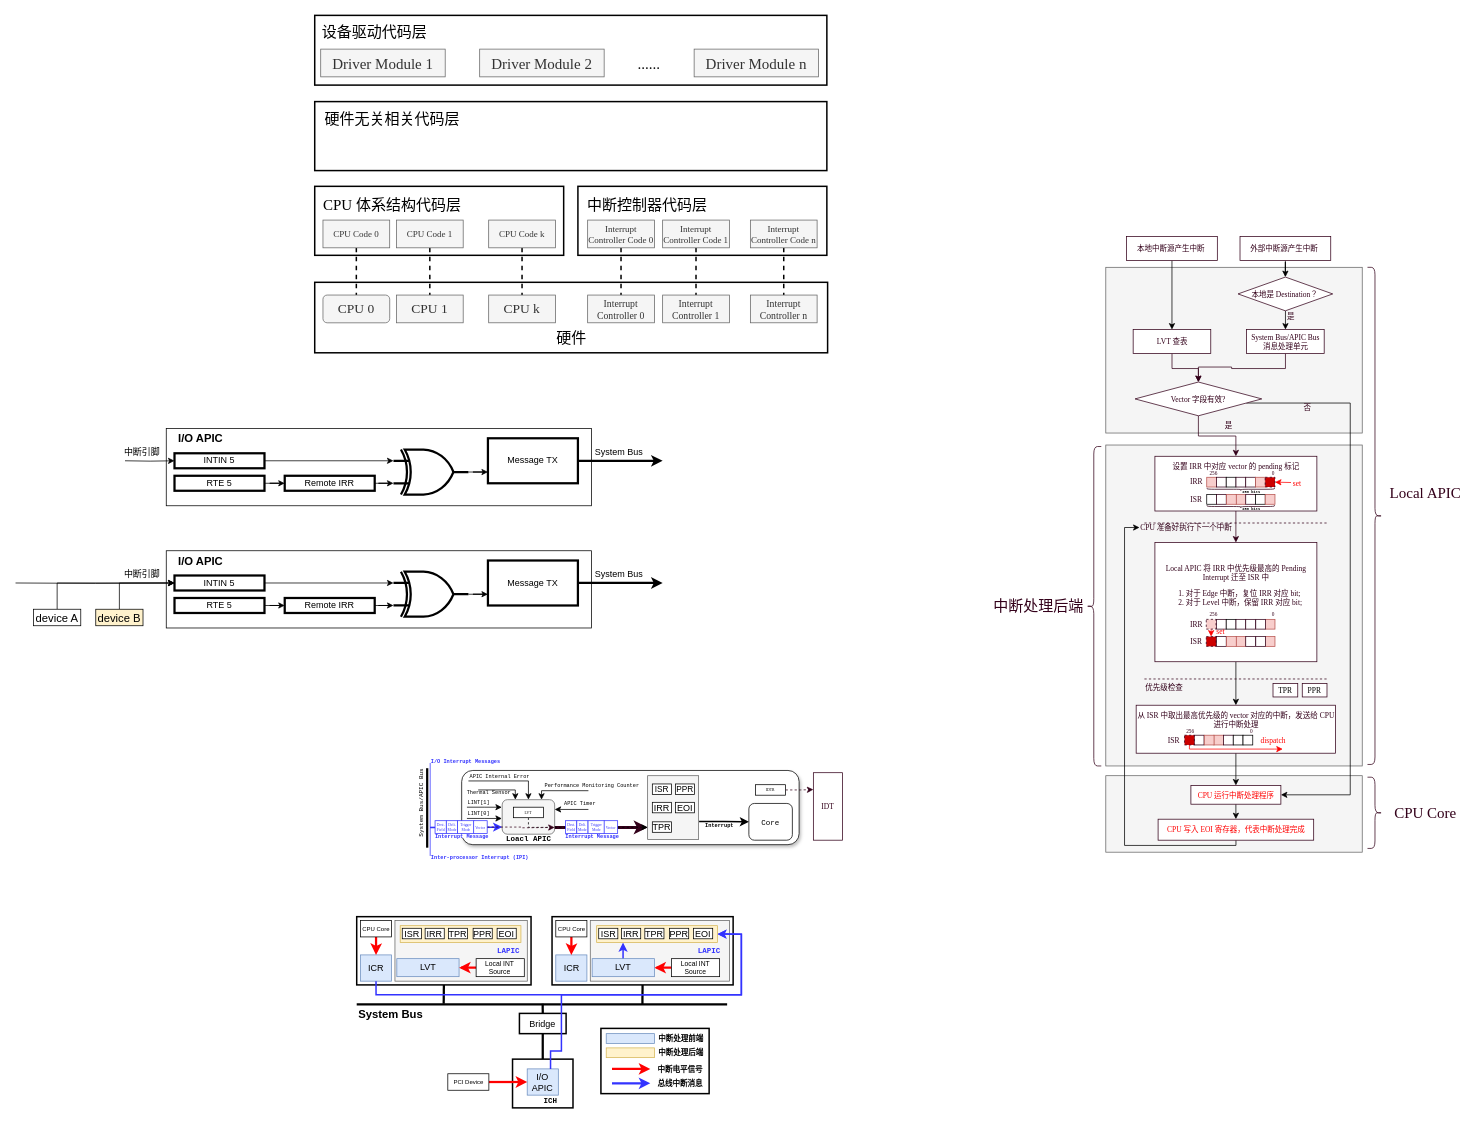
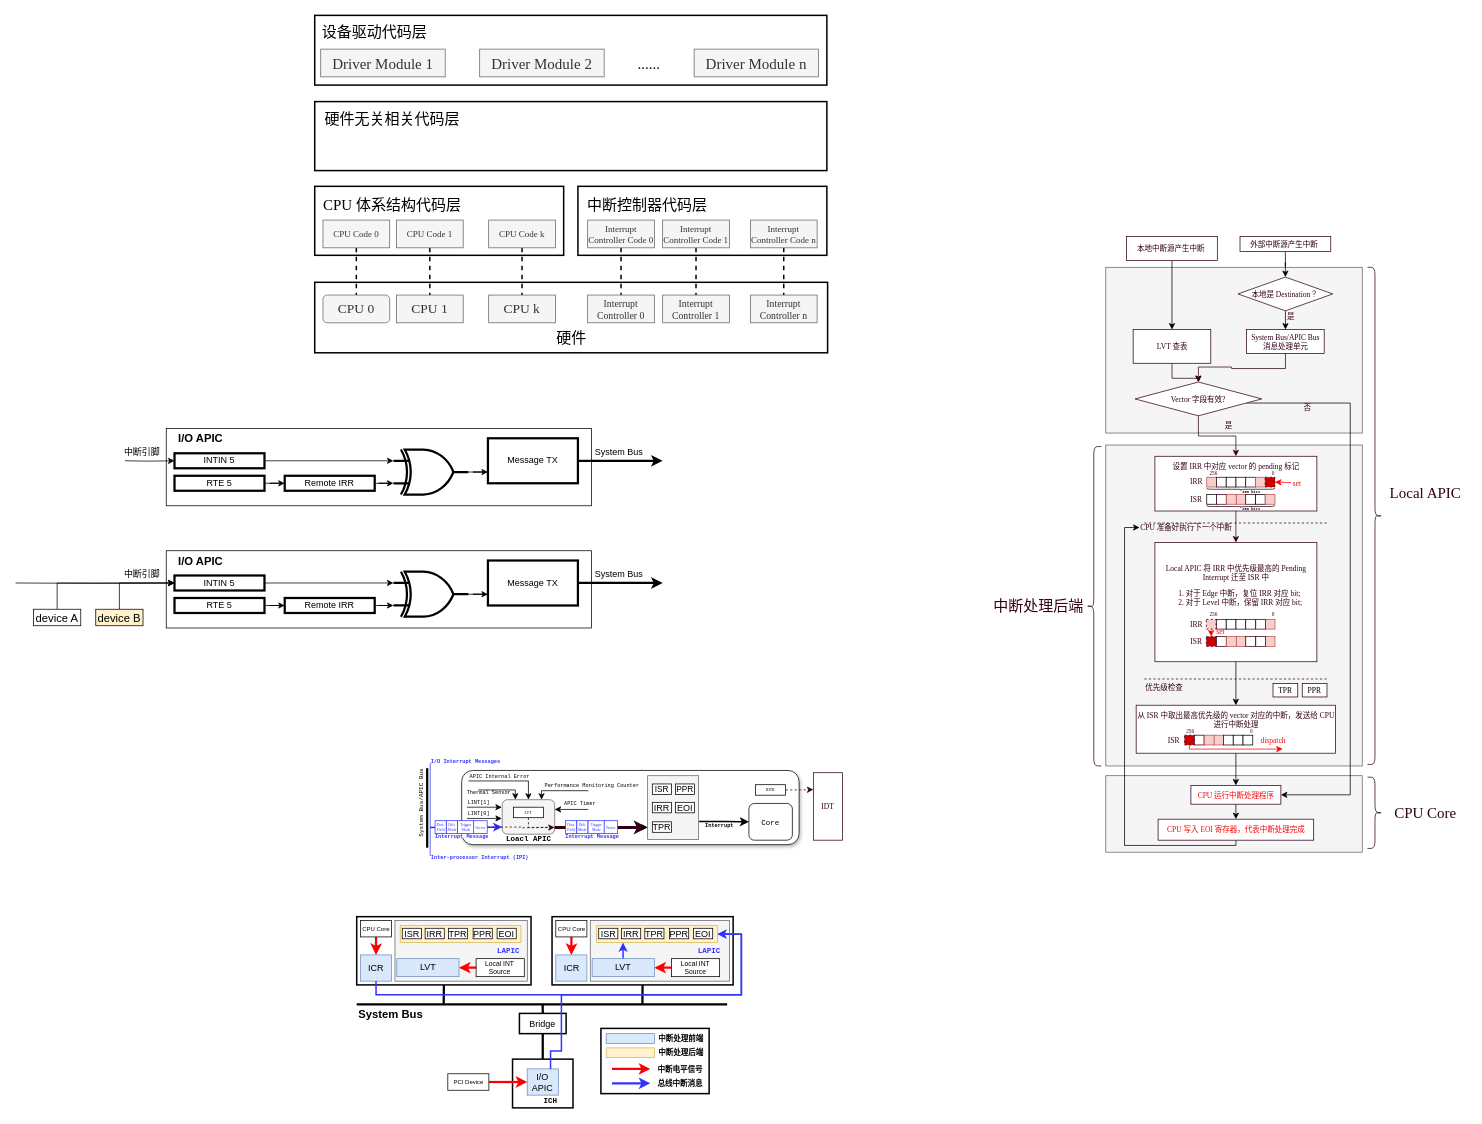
(1286, 249) -> (1286, 244)
(1172, 342) -> (1172, 347)
